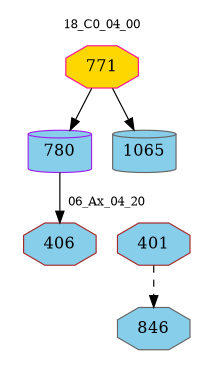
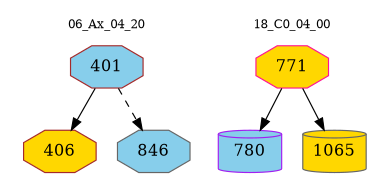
(144, 151) -> (334, 151)
(60, 198) -> (86, 104)
(60, 244) -> (60, 151)
